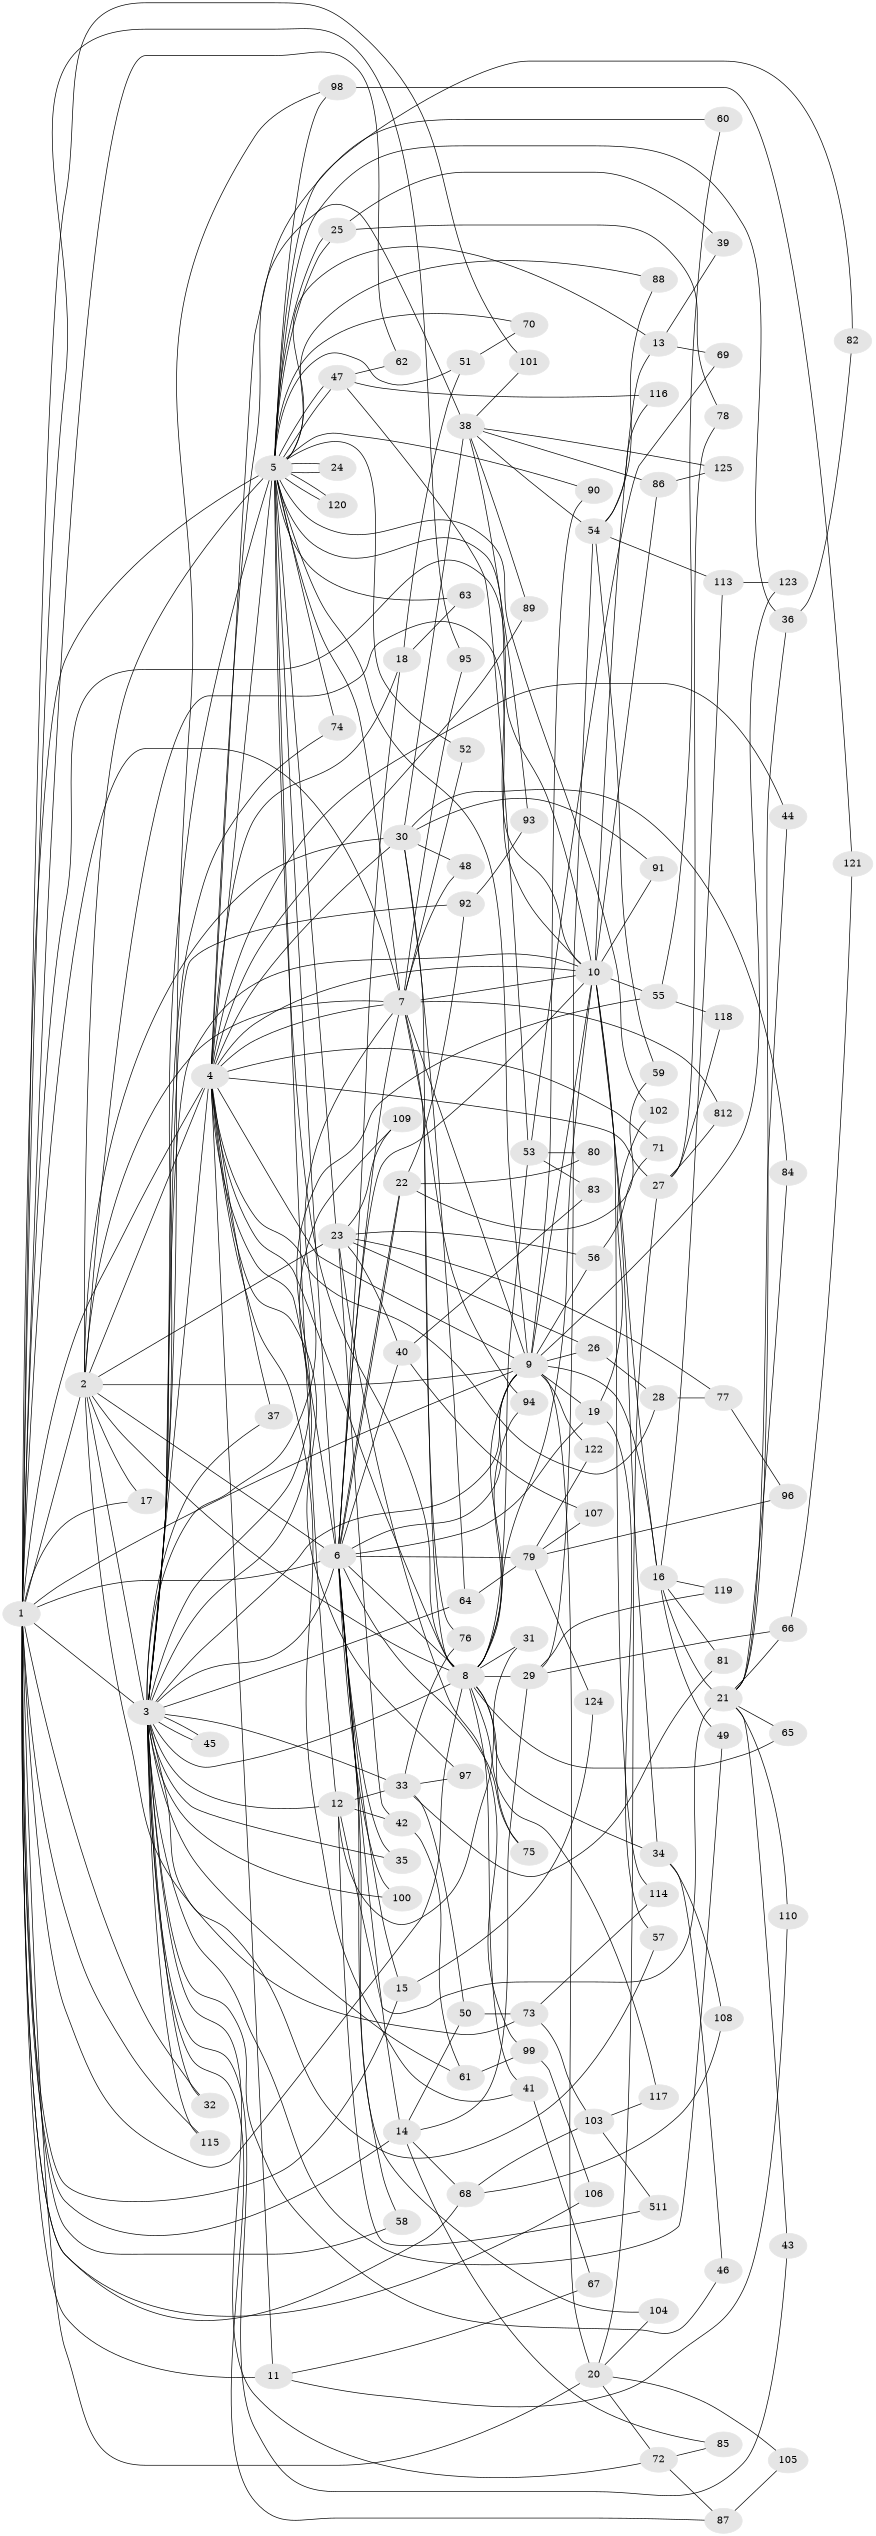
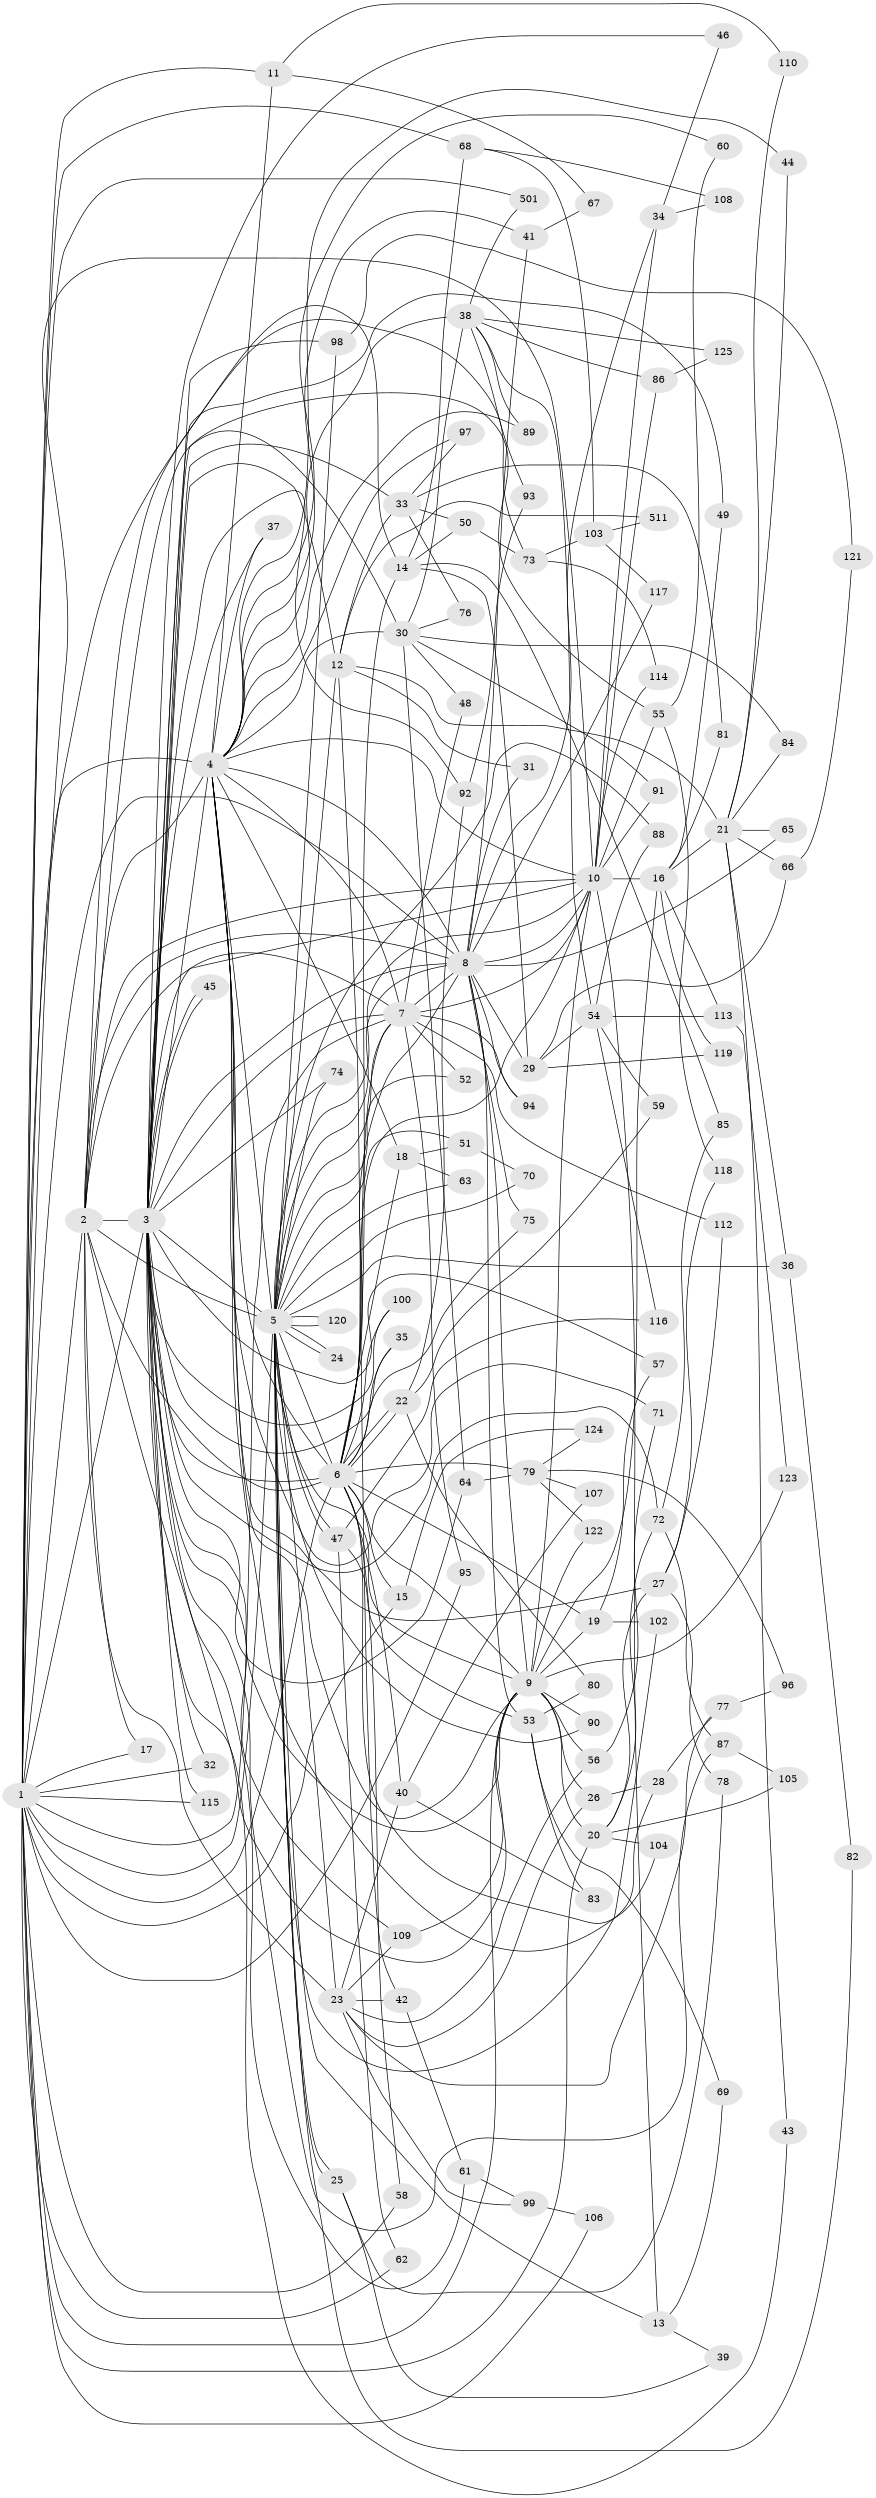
(529, 362) -> (529, 200)
(723, 1114) -> (723, 1225)
(463, 1176) -> (499, 1857)
